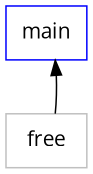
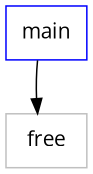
(56, 95) -> (36, 79)
